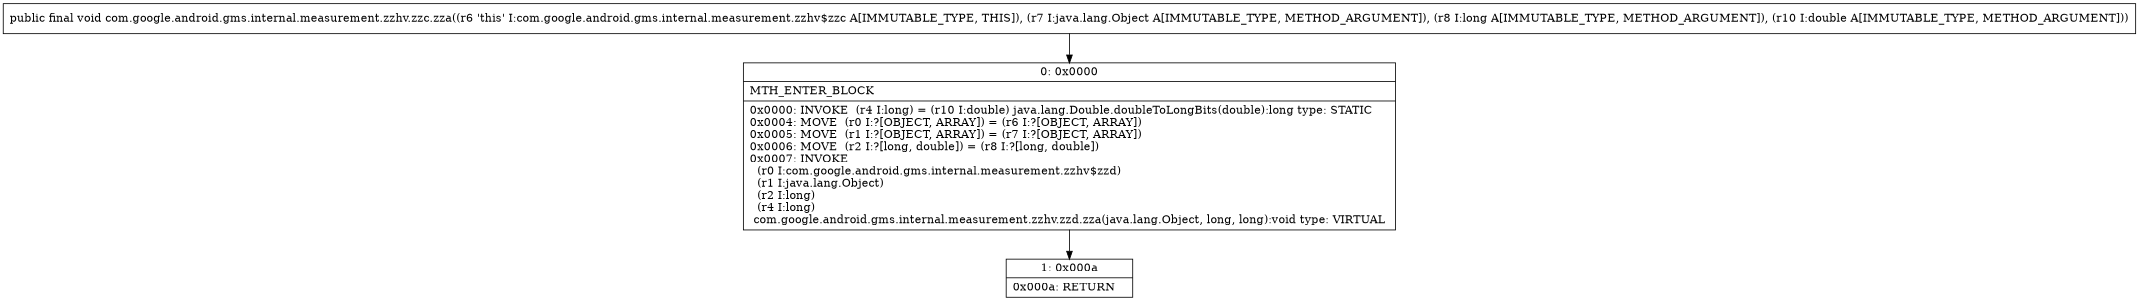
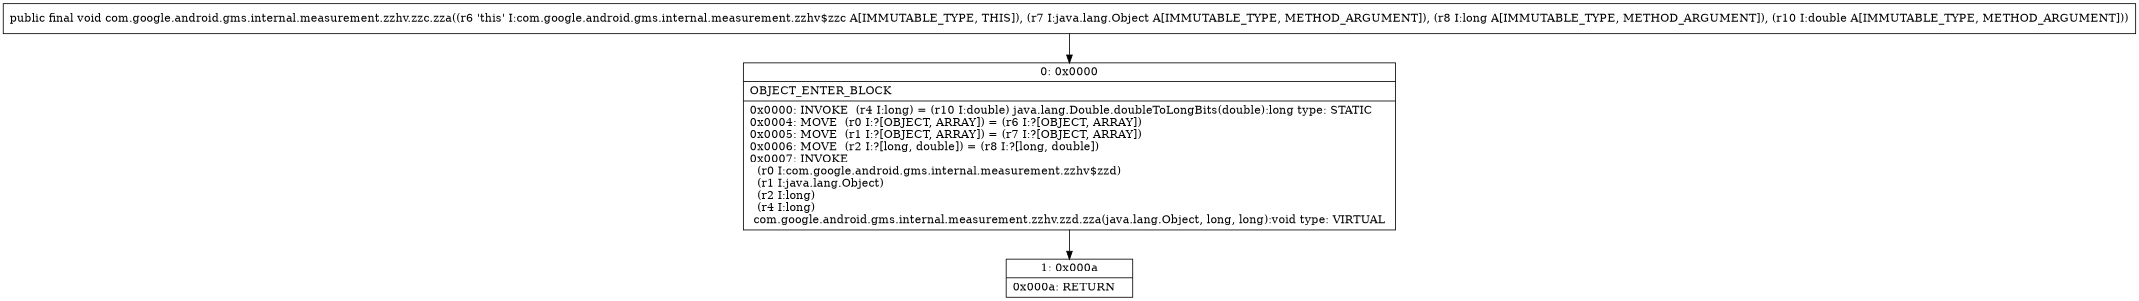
(812, 91) -> (821, 91)
